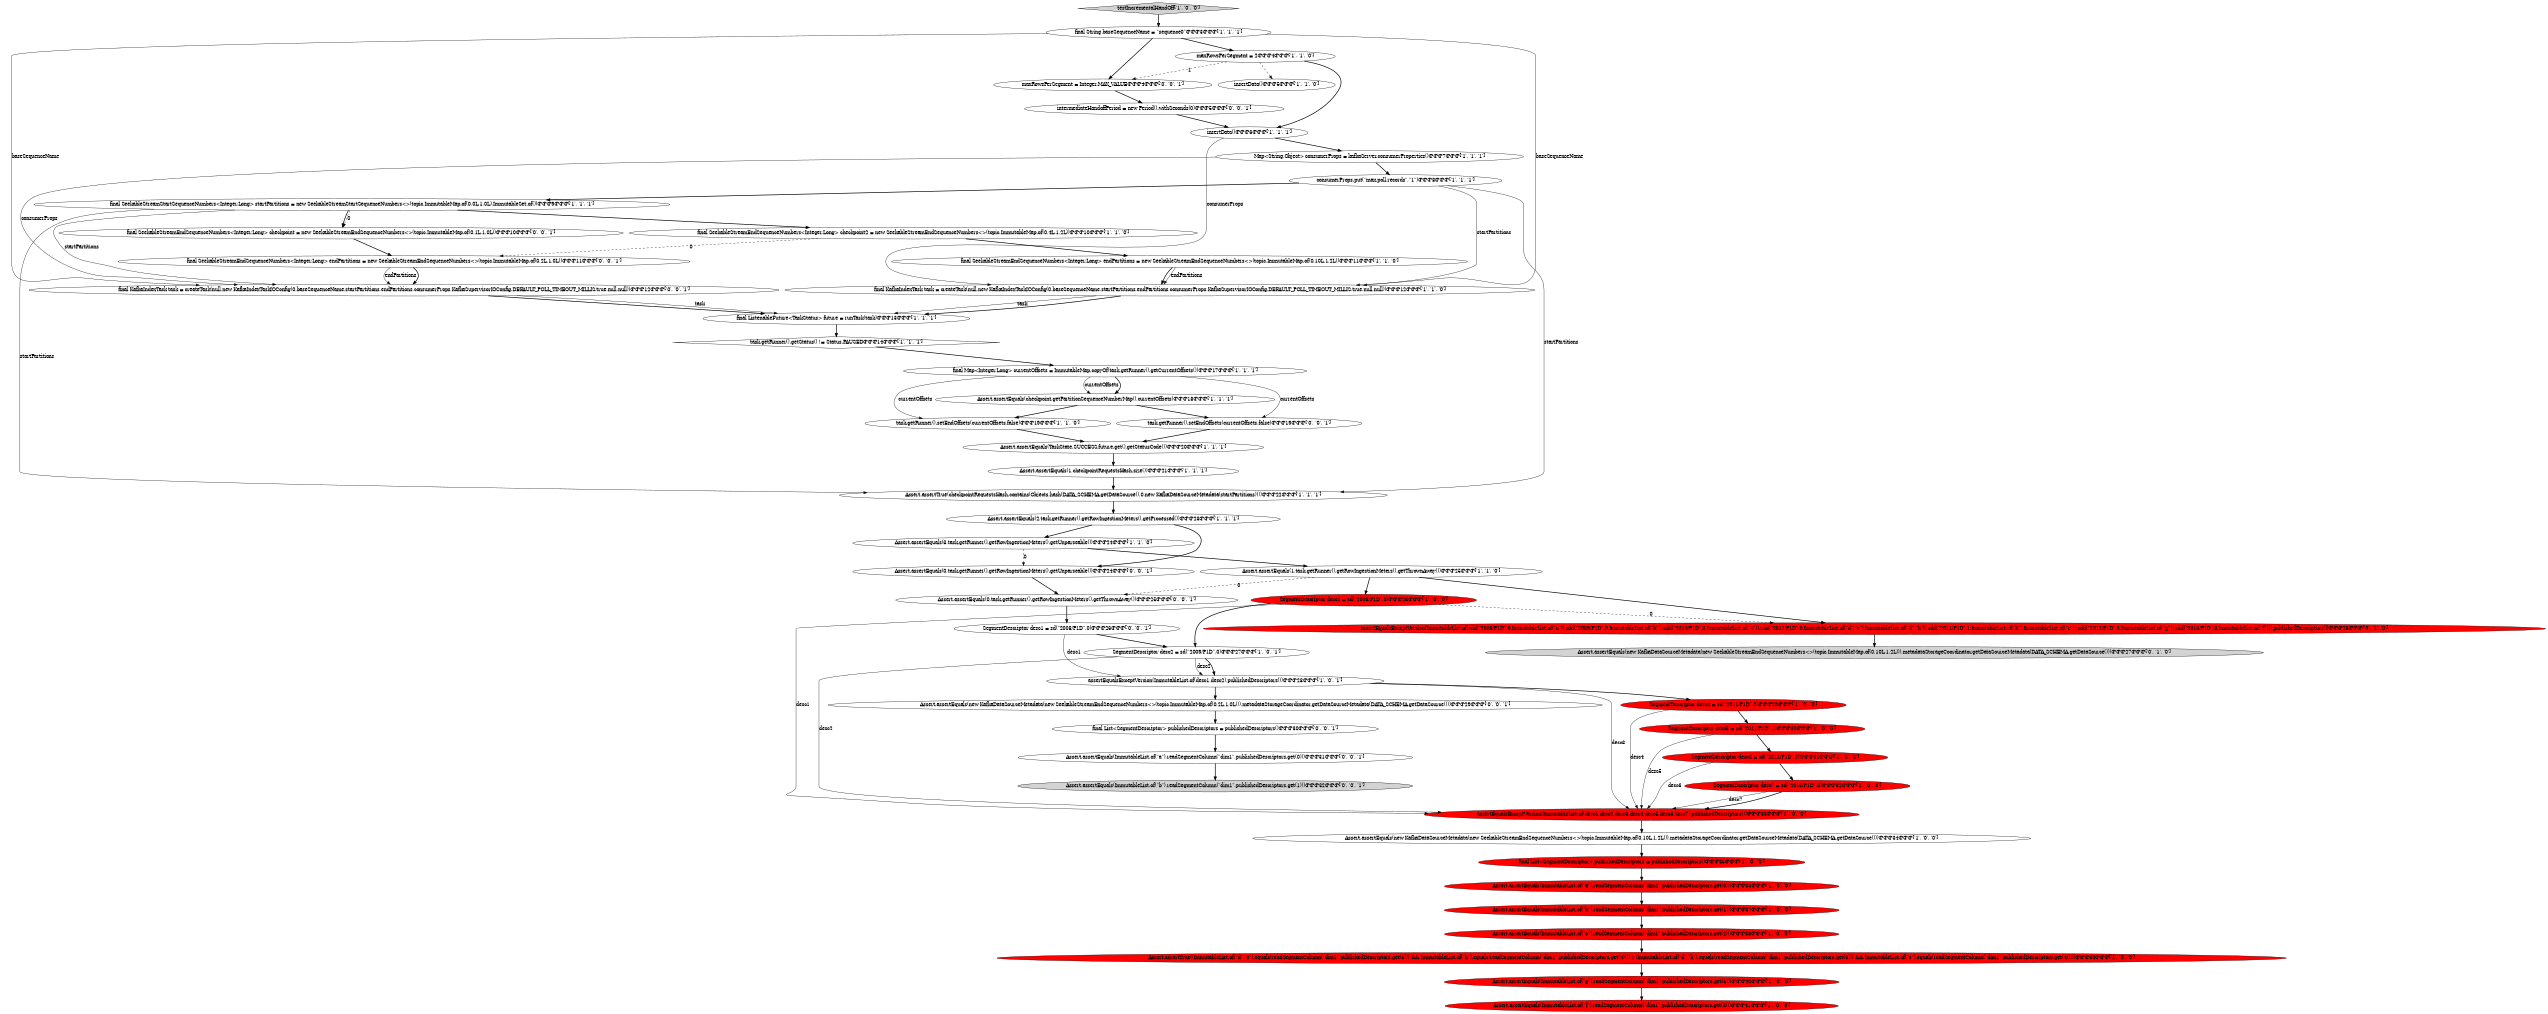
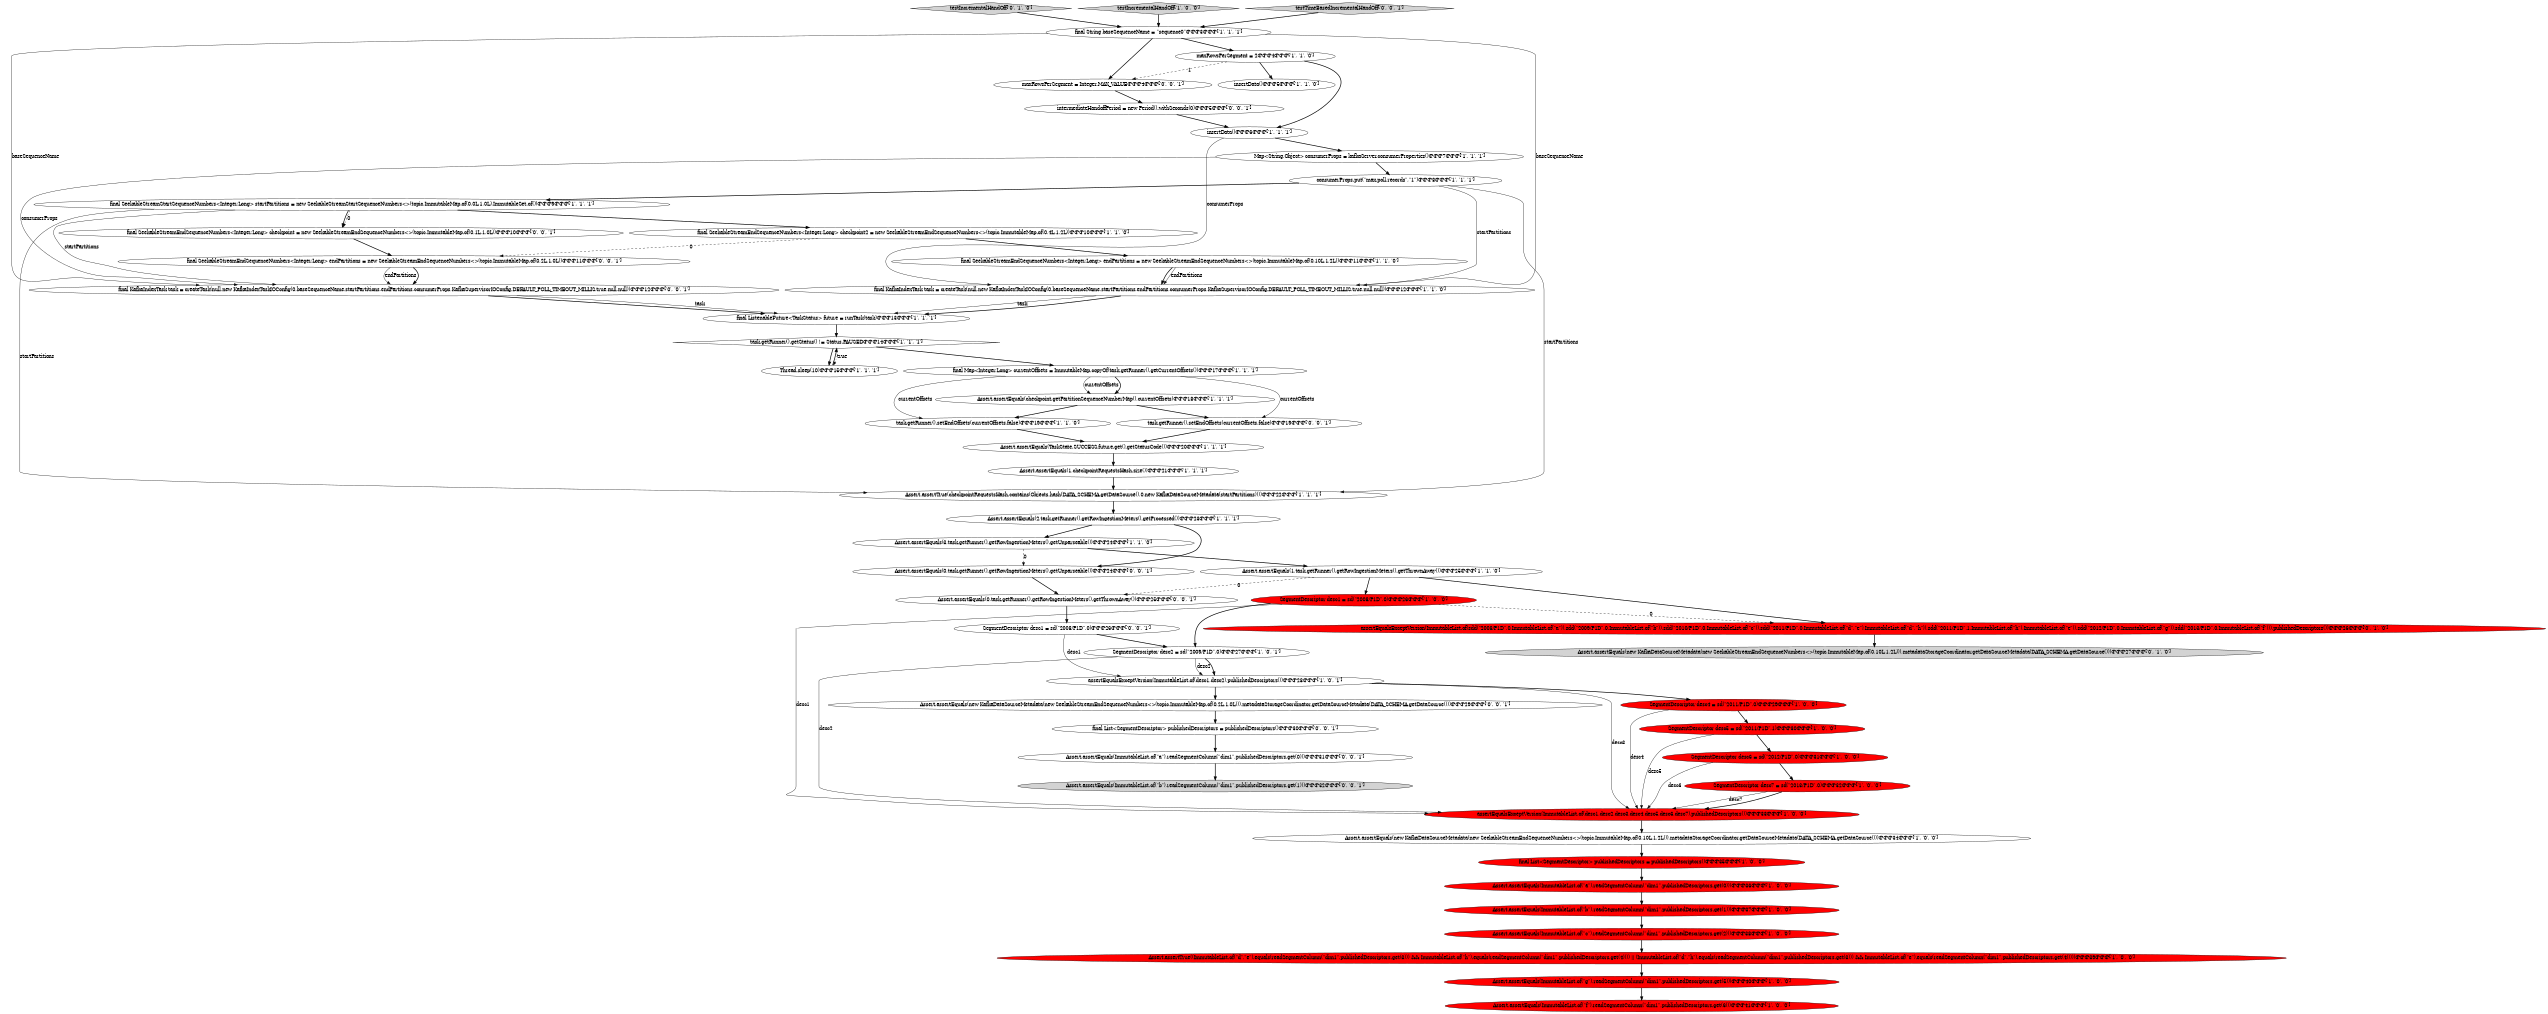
none -> (991, 9)
none -> (1350, 9)
(1265, 69) -> (1265, 69)
none -> (829, 371)
